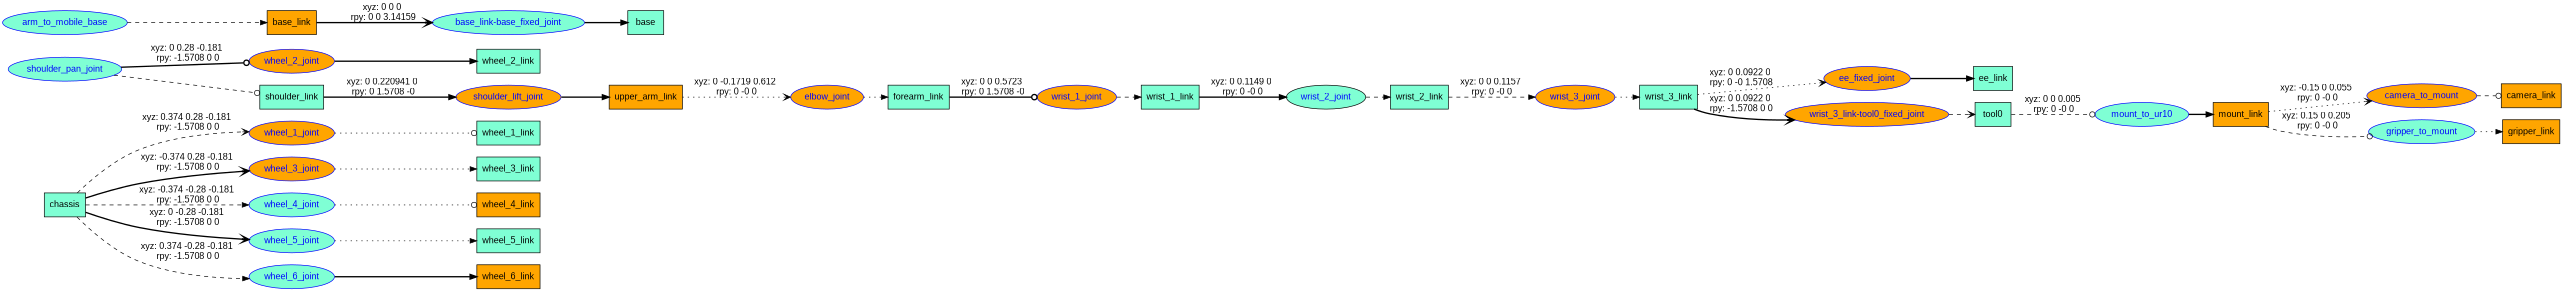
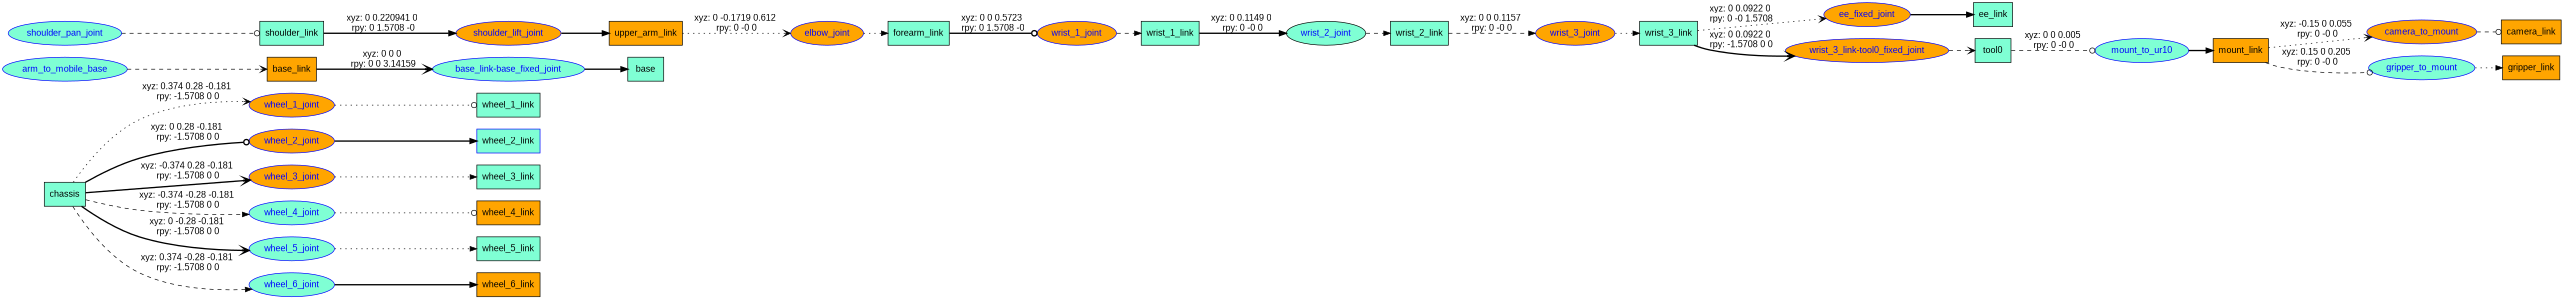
(194, 23) -> (194, 69)
(508, 61) -> (508, 141)
(182, 65) -> (162, 153)
(153, 145) -> (146, 117)
